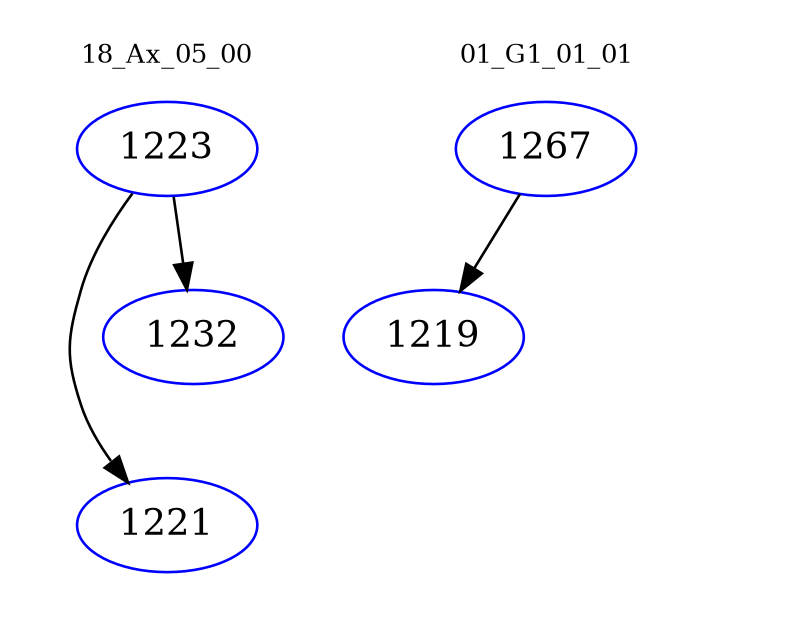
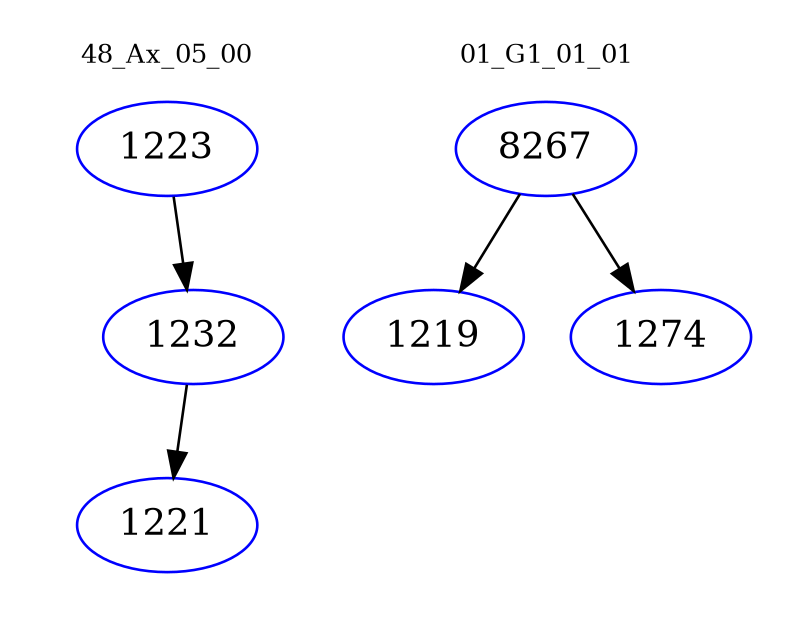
(167, 56) -> (167, 56)
(546, 149) -> (546, 149)
(72, 325) -> (182, 418)
none -> (661, 337)
